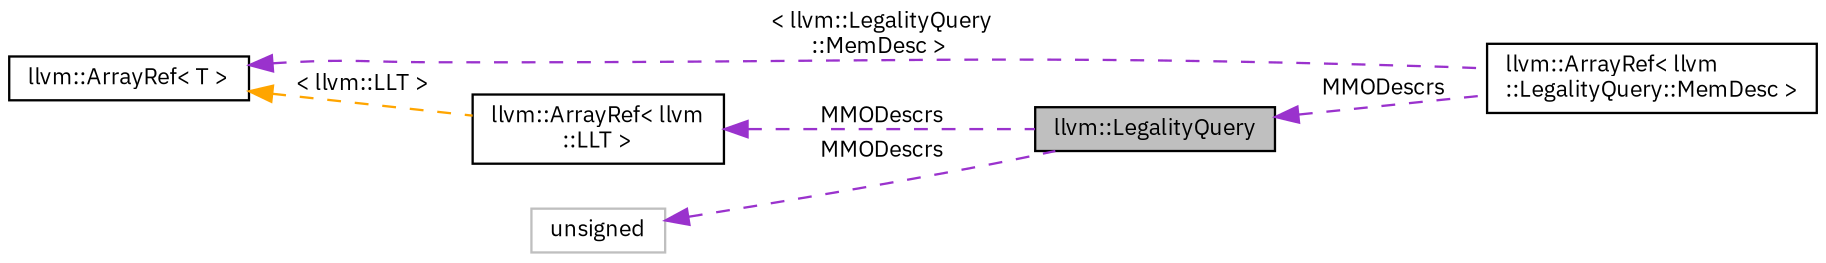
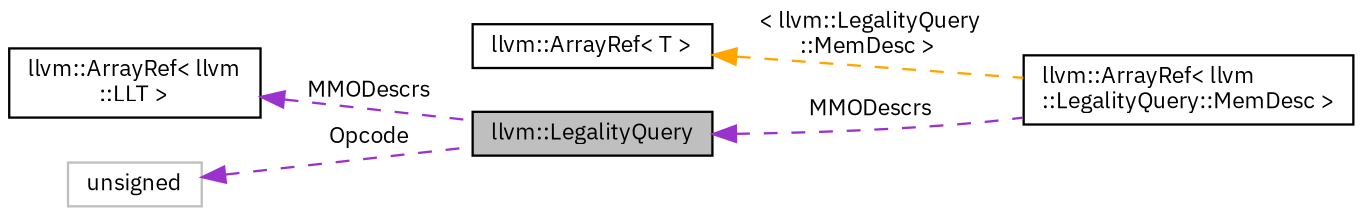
(880, 60) -> (880, 67)
(372, 105) -> none
(880, 151) -> (367, 137)
